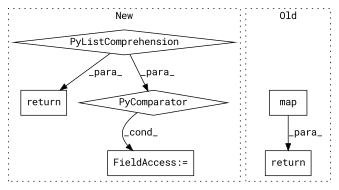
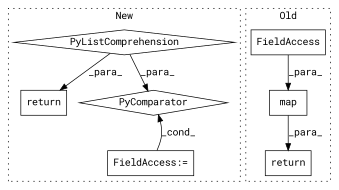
none -> (288, 42)
(124, 127) -> (161, 136)
